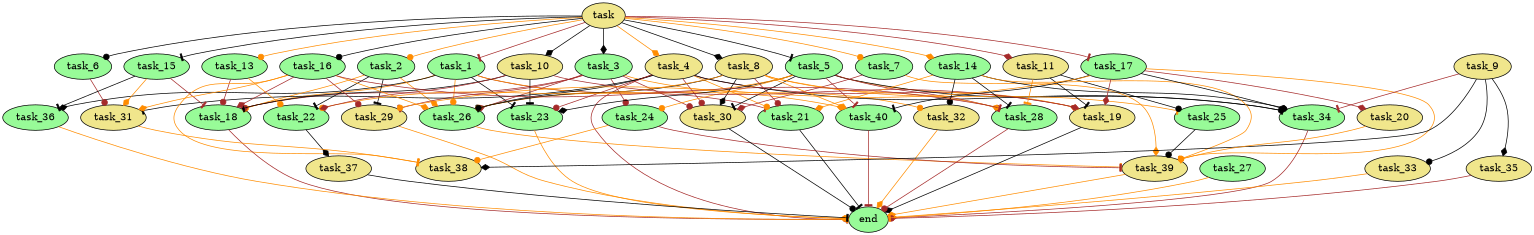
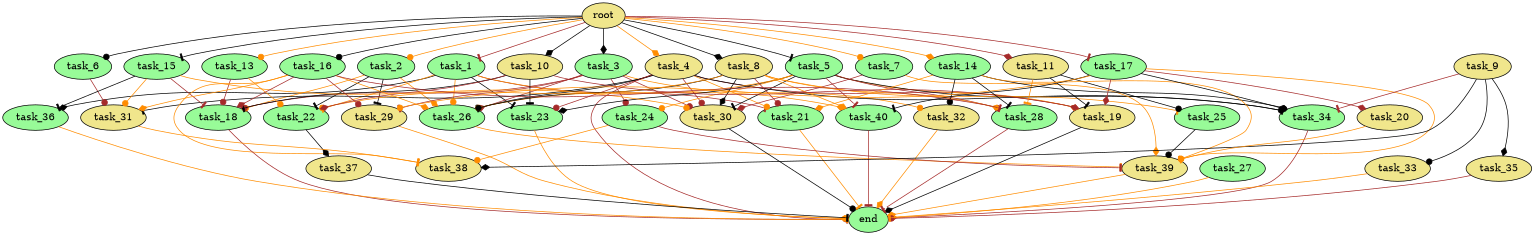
(604, 16) -> (604, 16)
(137, 90) -> (137, 90)
(341, 92) -> (380, 92)
none -> (432, 92)
(829, 168) -> (829, 168)
(947, 168) -> (947, 168)
